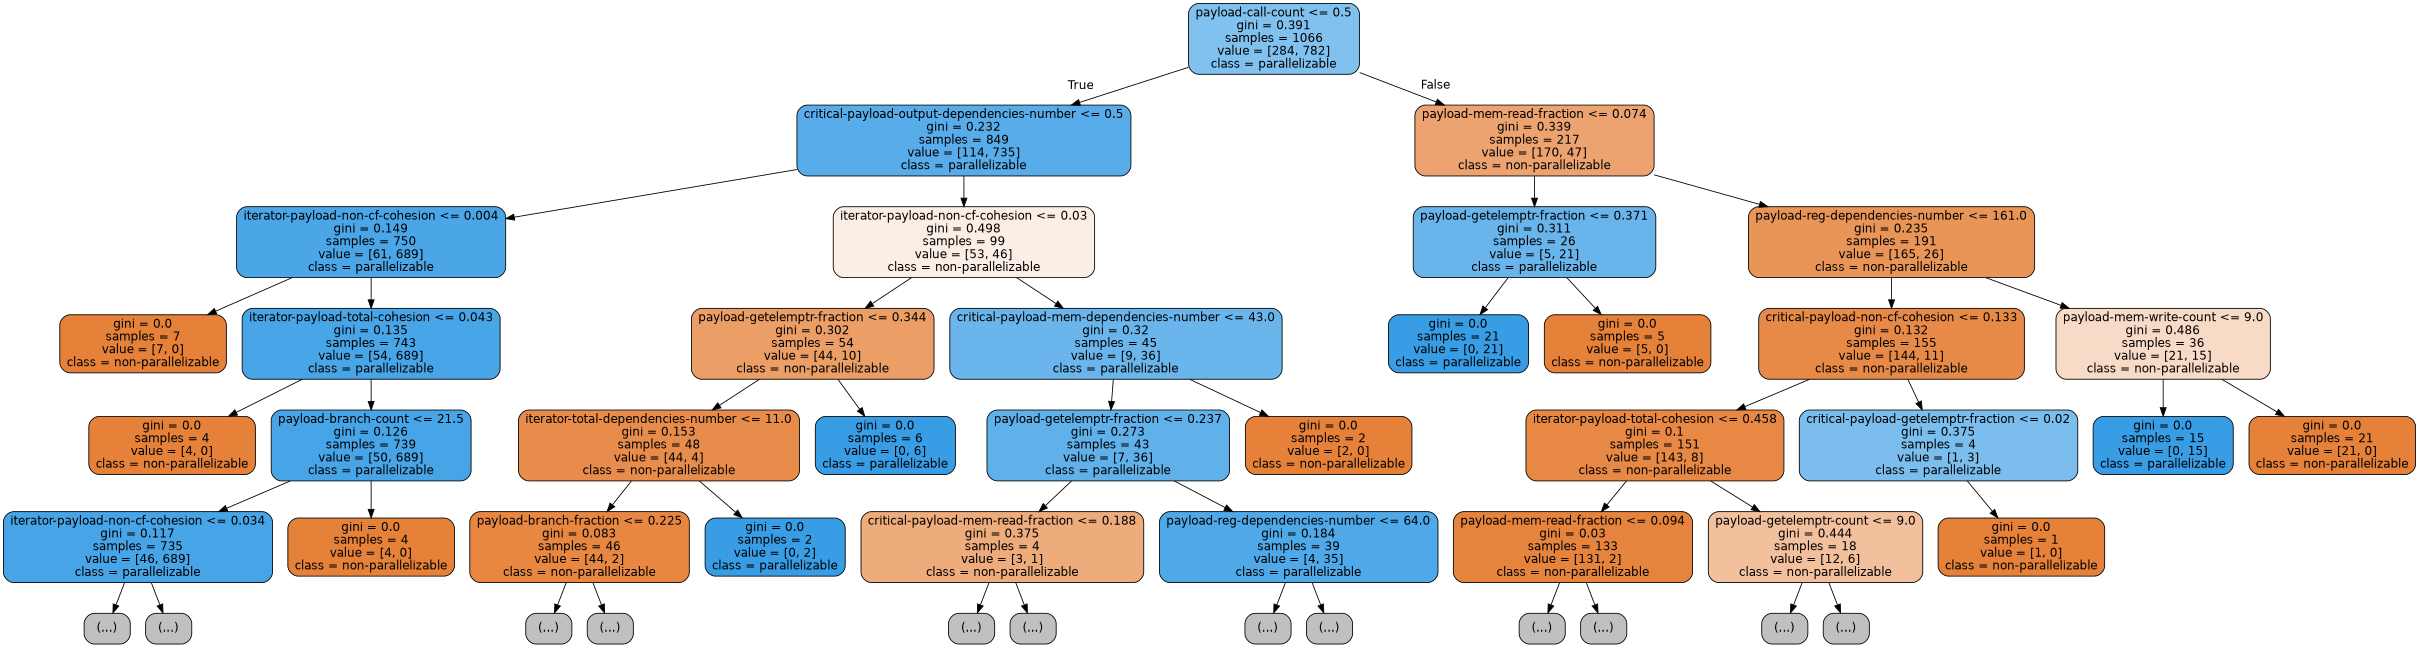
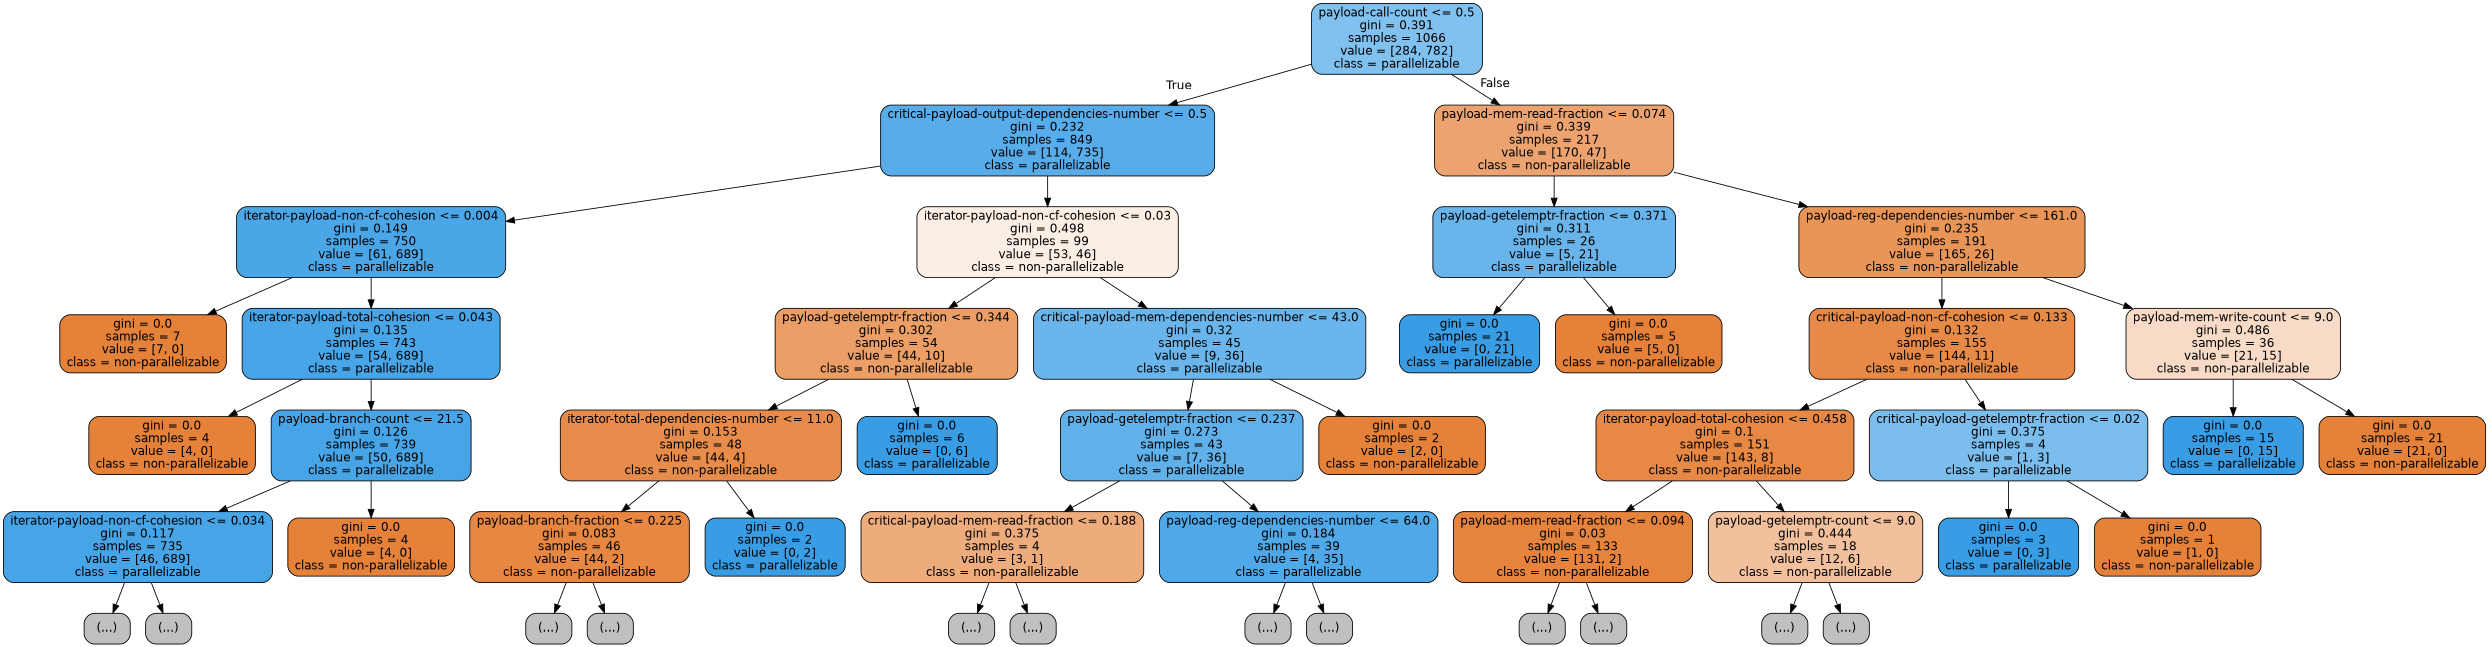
none -> (2009, 547)
